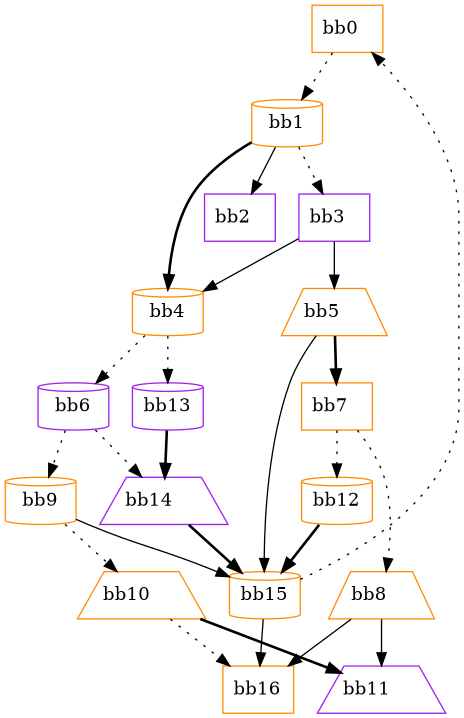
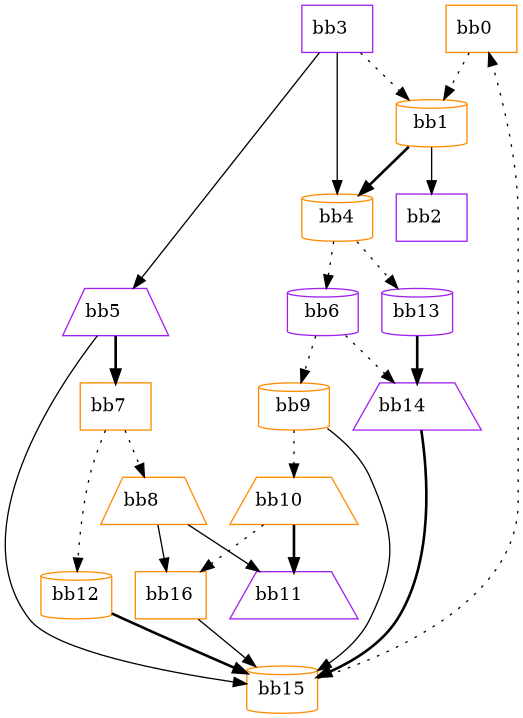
(308, 165) -> (380, 72)
(334, 312) -> (116, 312)
(262, 633) -> (222, 639)
